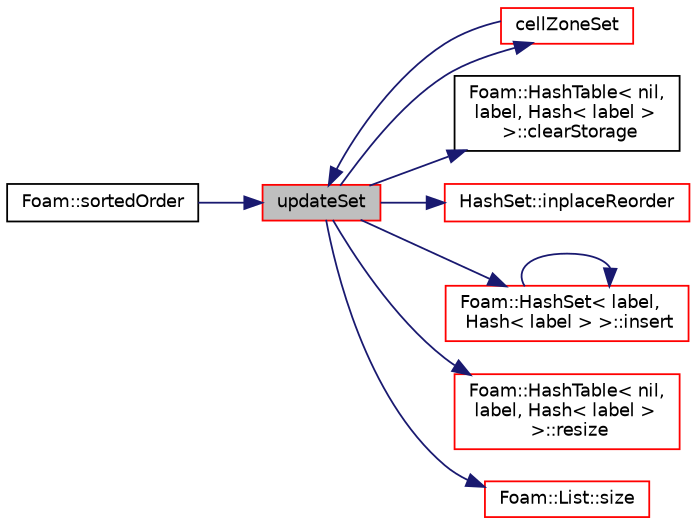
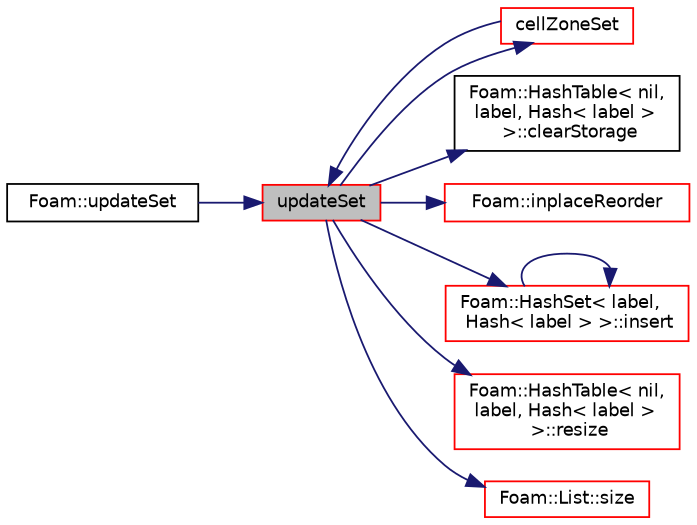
(103, 203) -> (103, 203)
(567, 203) -> (567, 203)
